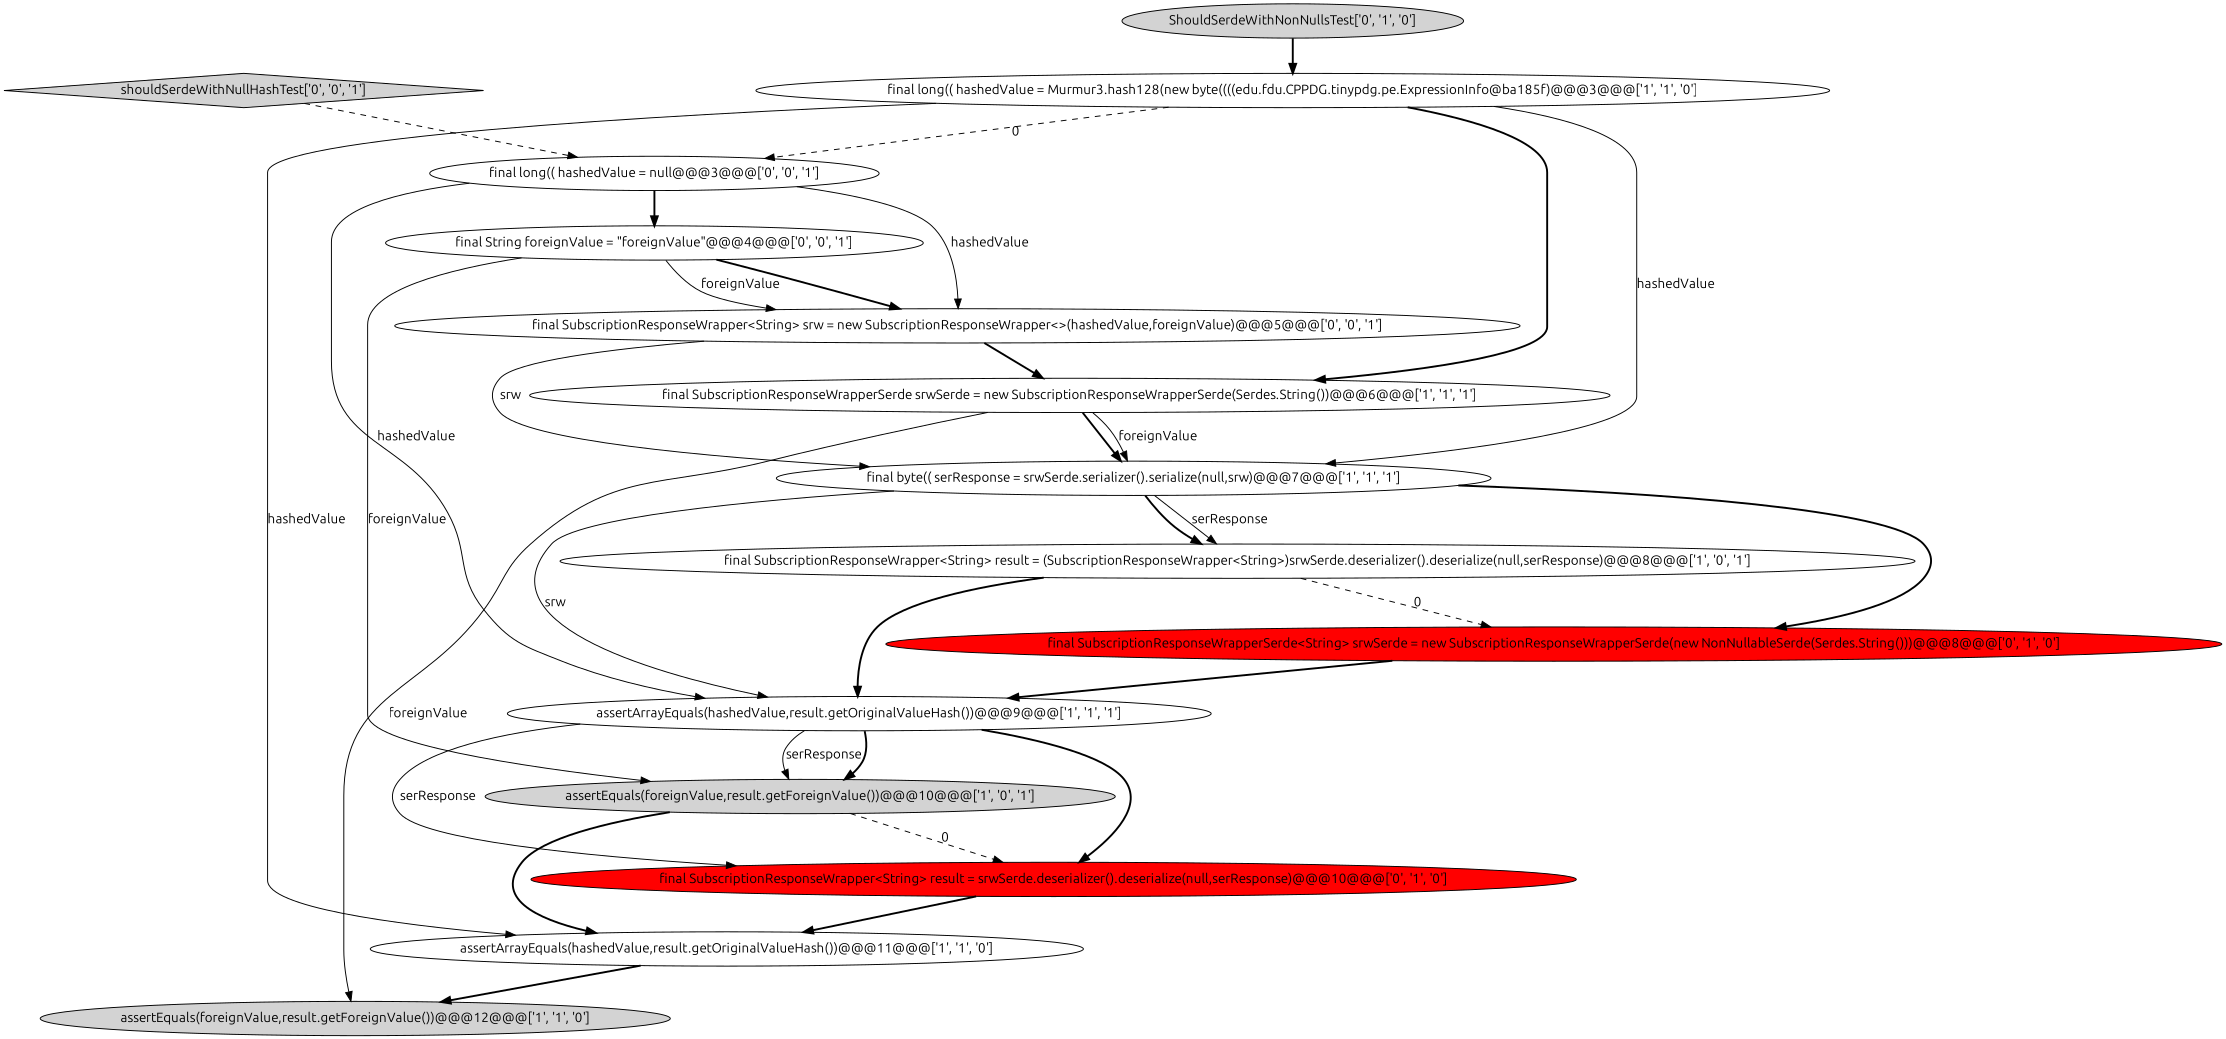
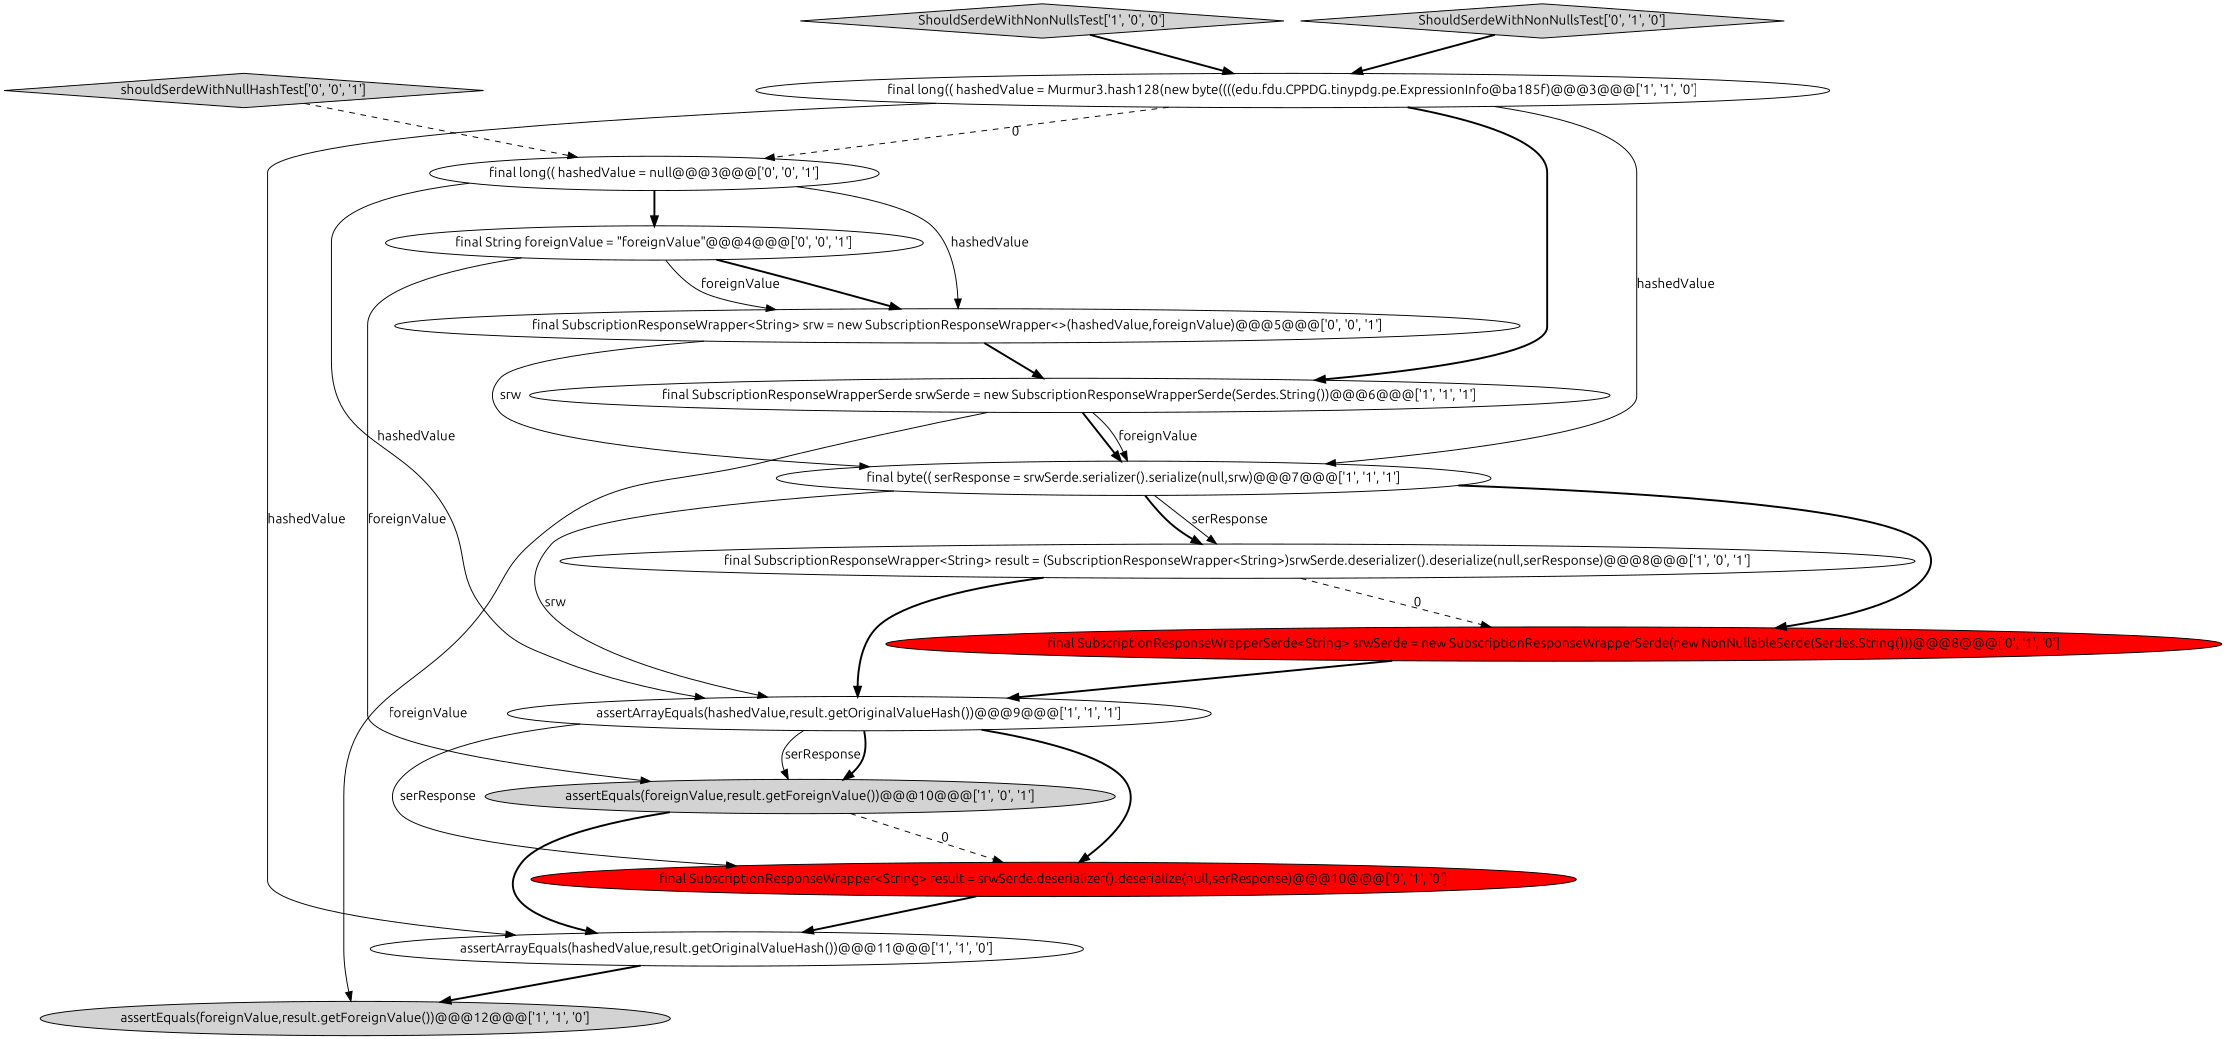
none -> (1042, 21)
(1293, 21) -> (1542, 21)
